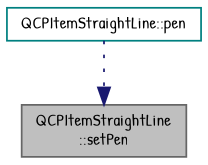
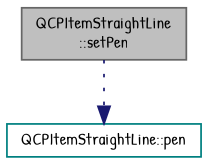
(104, 64) -> (104, 83)
